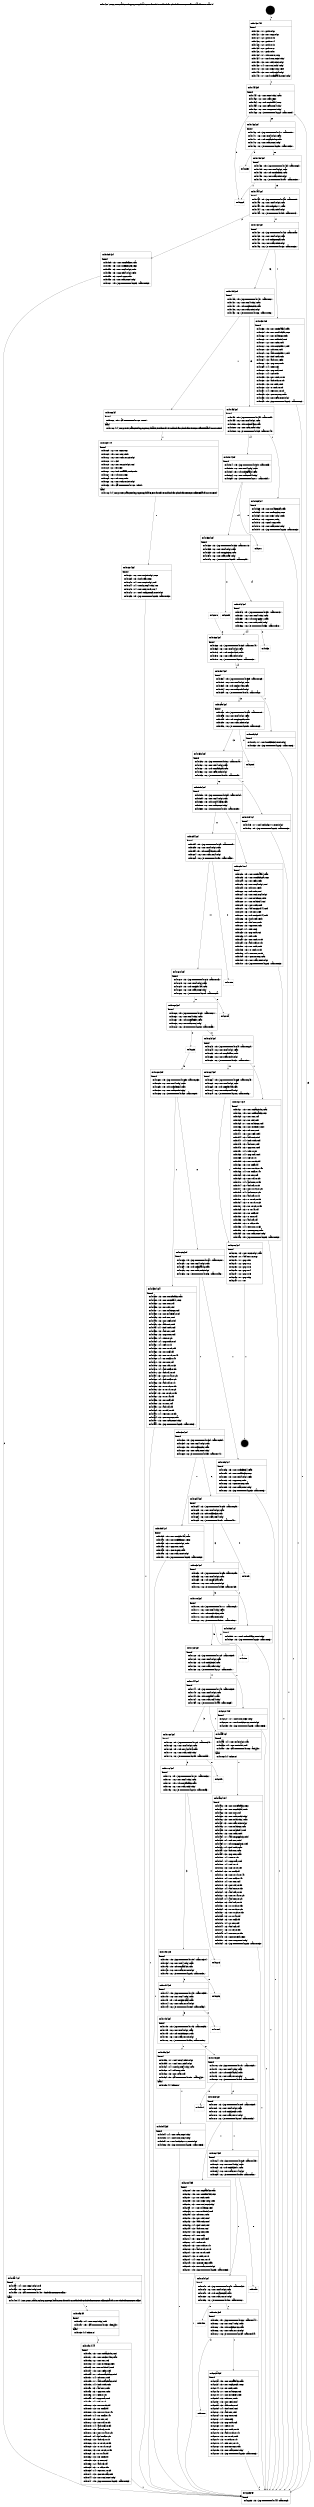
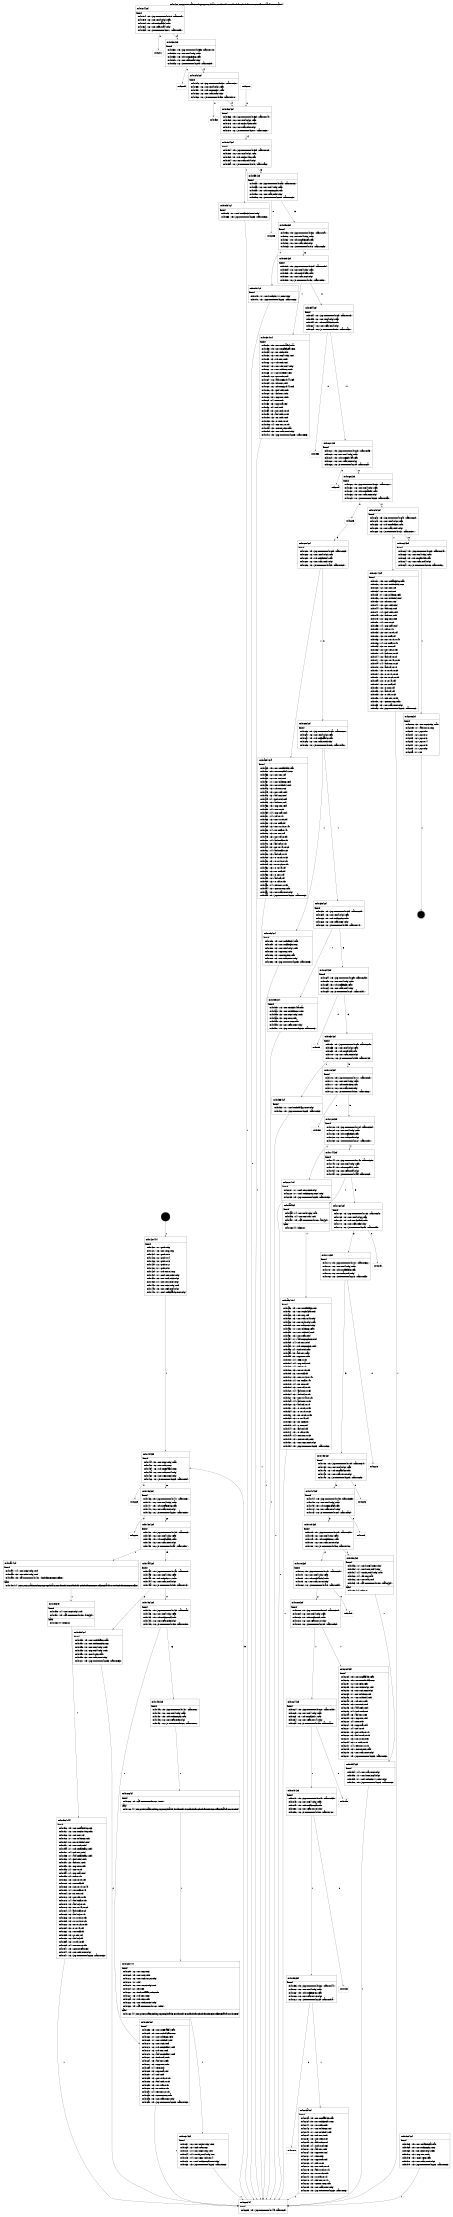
(247, 190) -> (127, 1555)
(250, 421) -> none
(192, 2404) -> none
